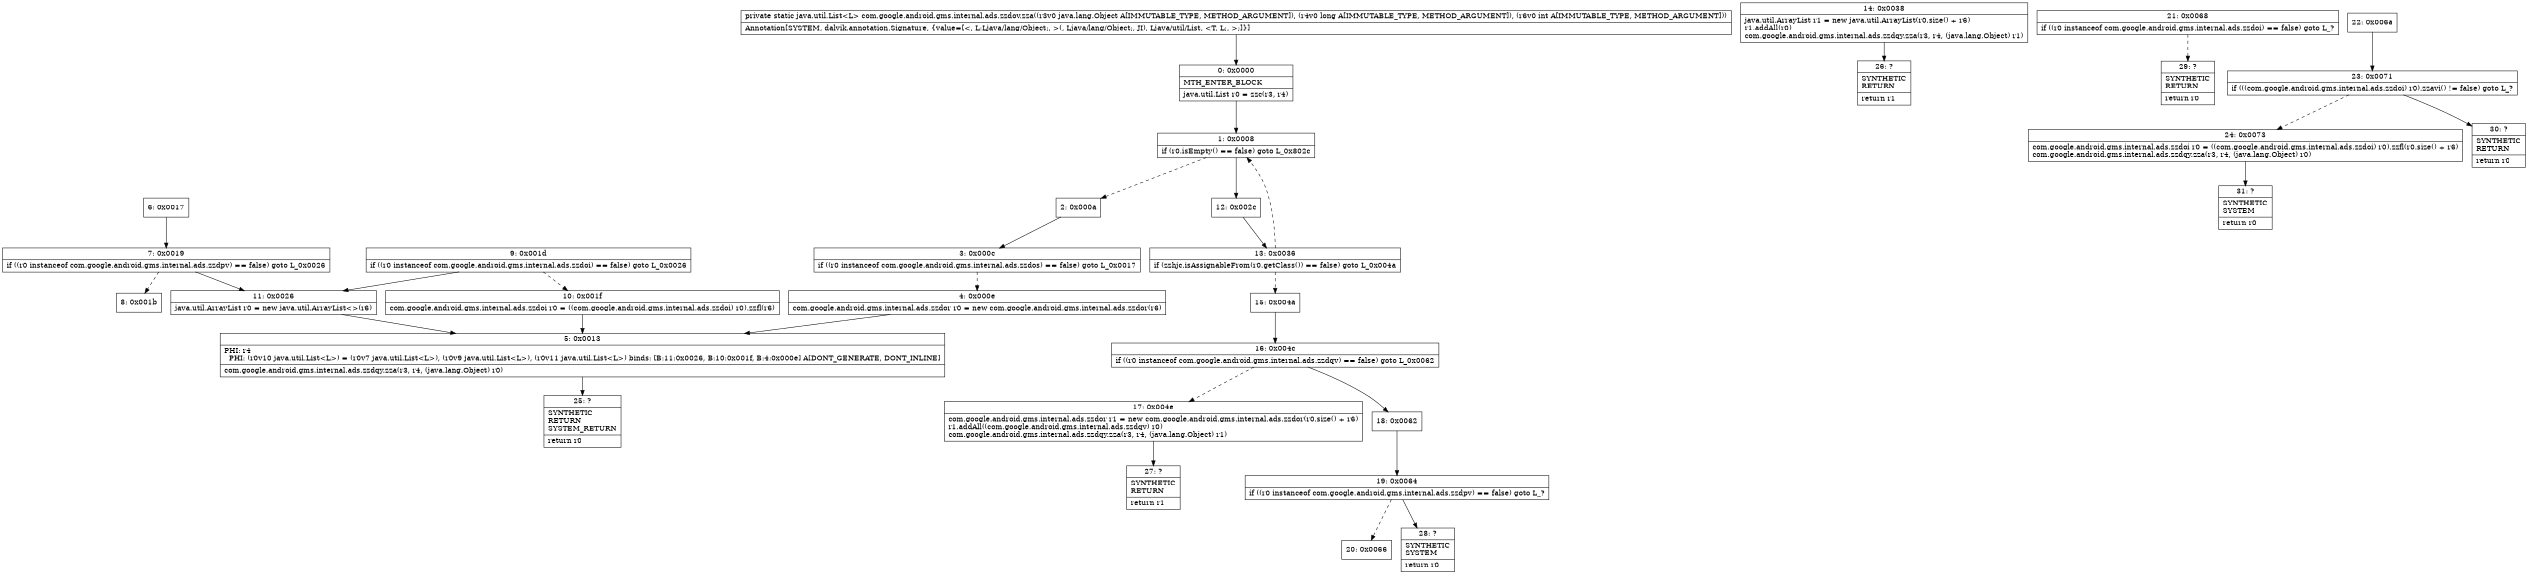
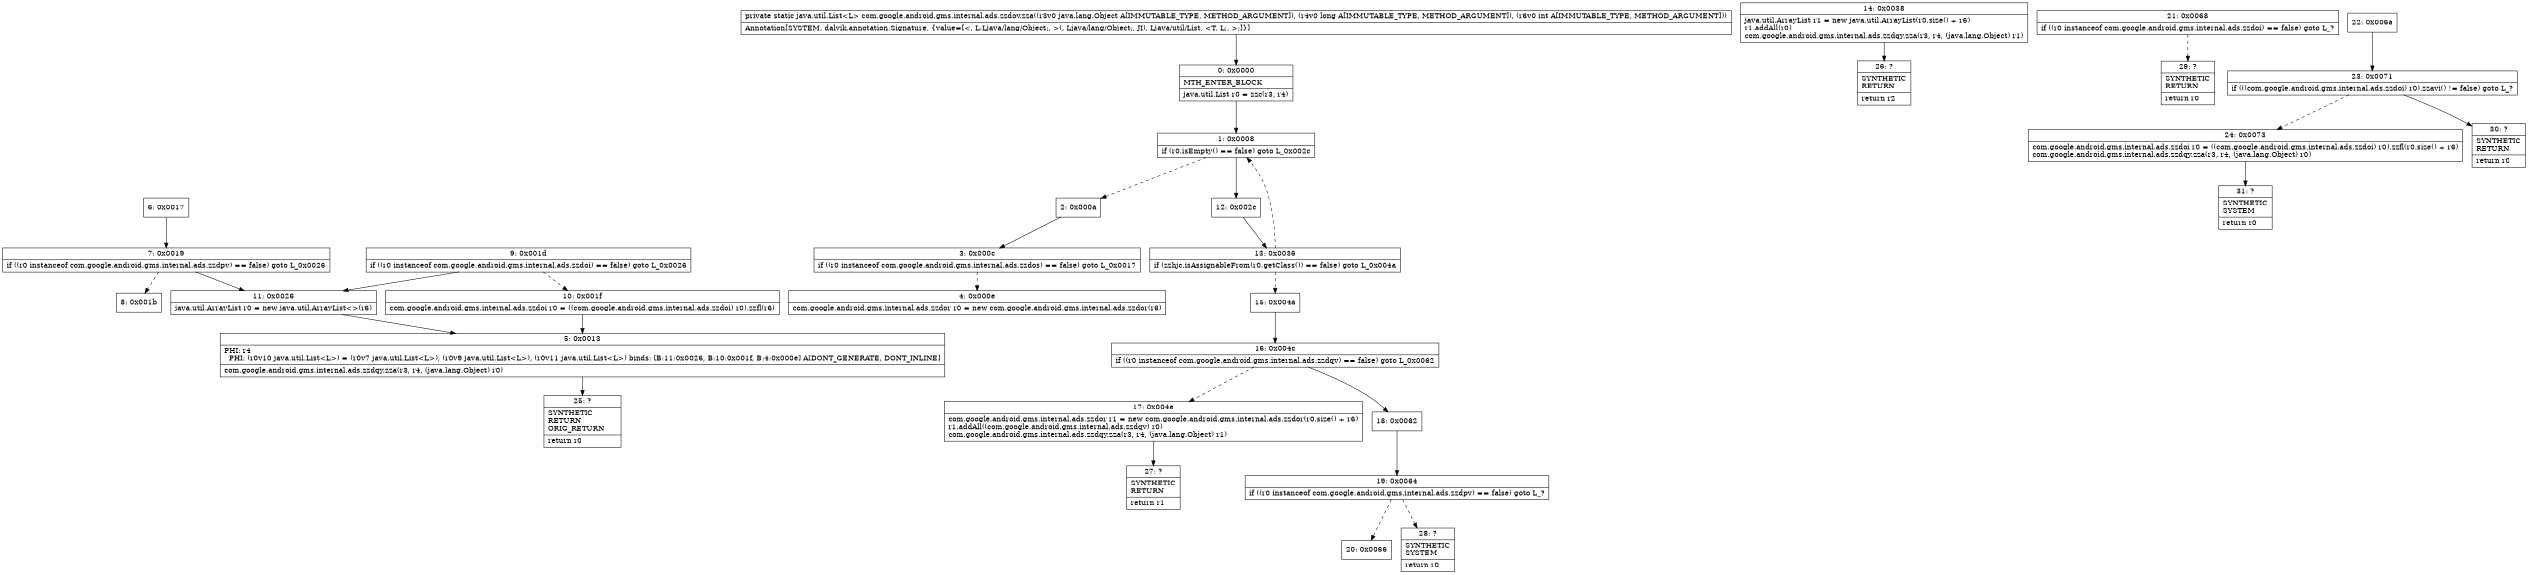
(1879, 99) -> (1879, 99)
(1236, 151) -> (1236, 151)
(820, 324) -> none
(582, 429) -> (576, 429)
(1409, 511) -> (1409, 511)
